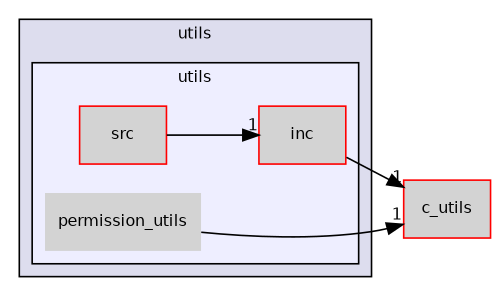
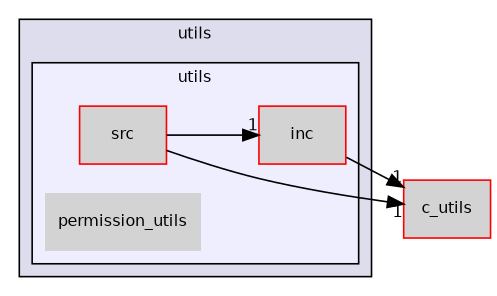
(294, 237) -> (276, 182)
